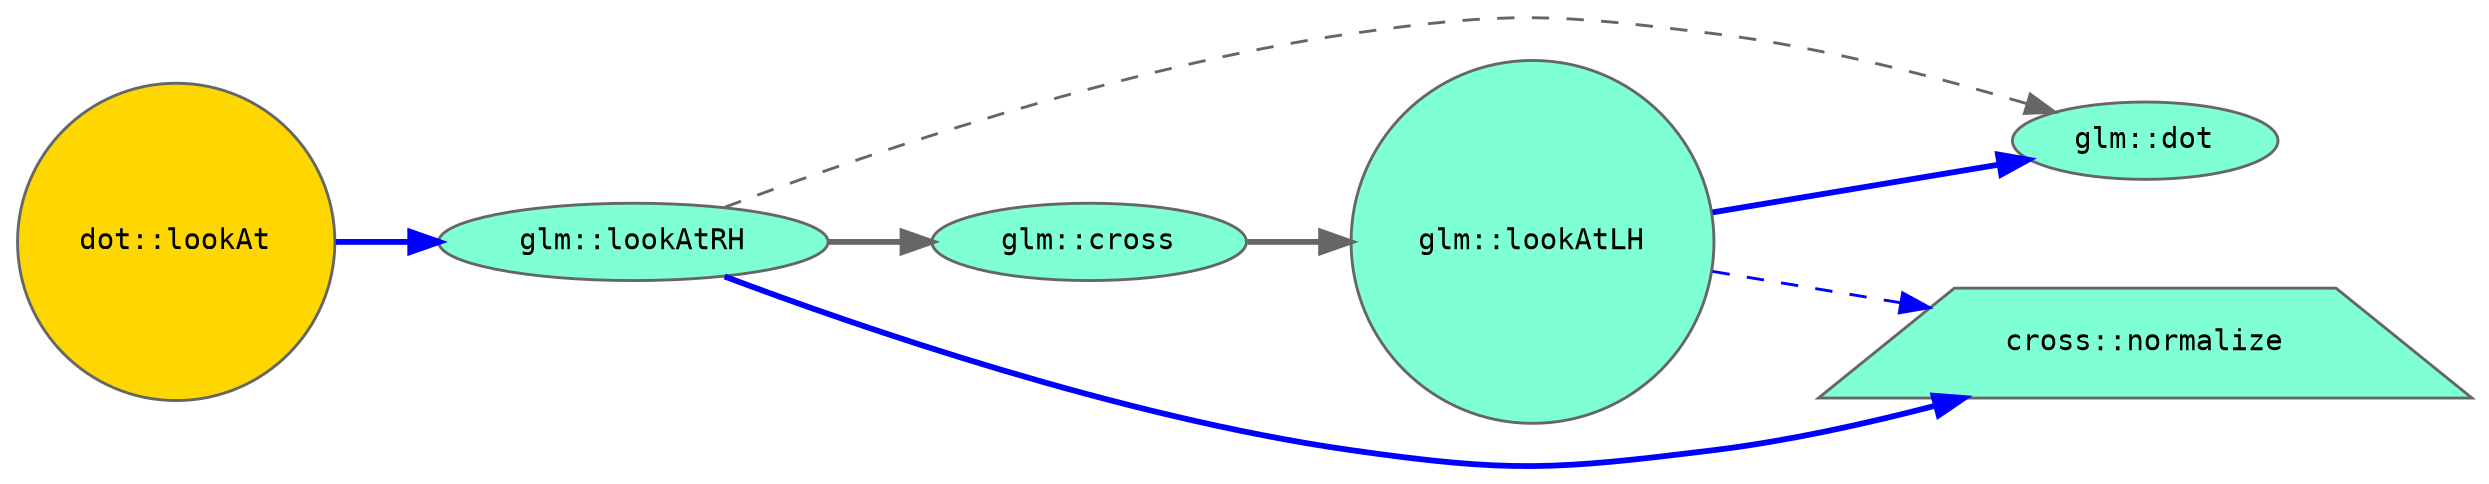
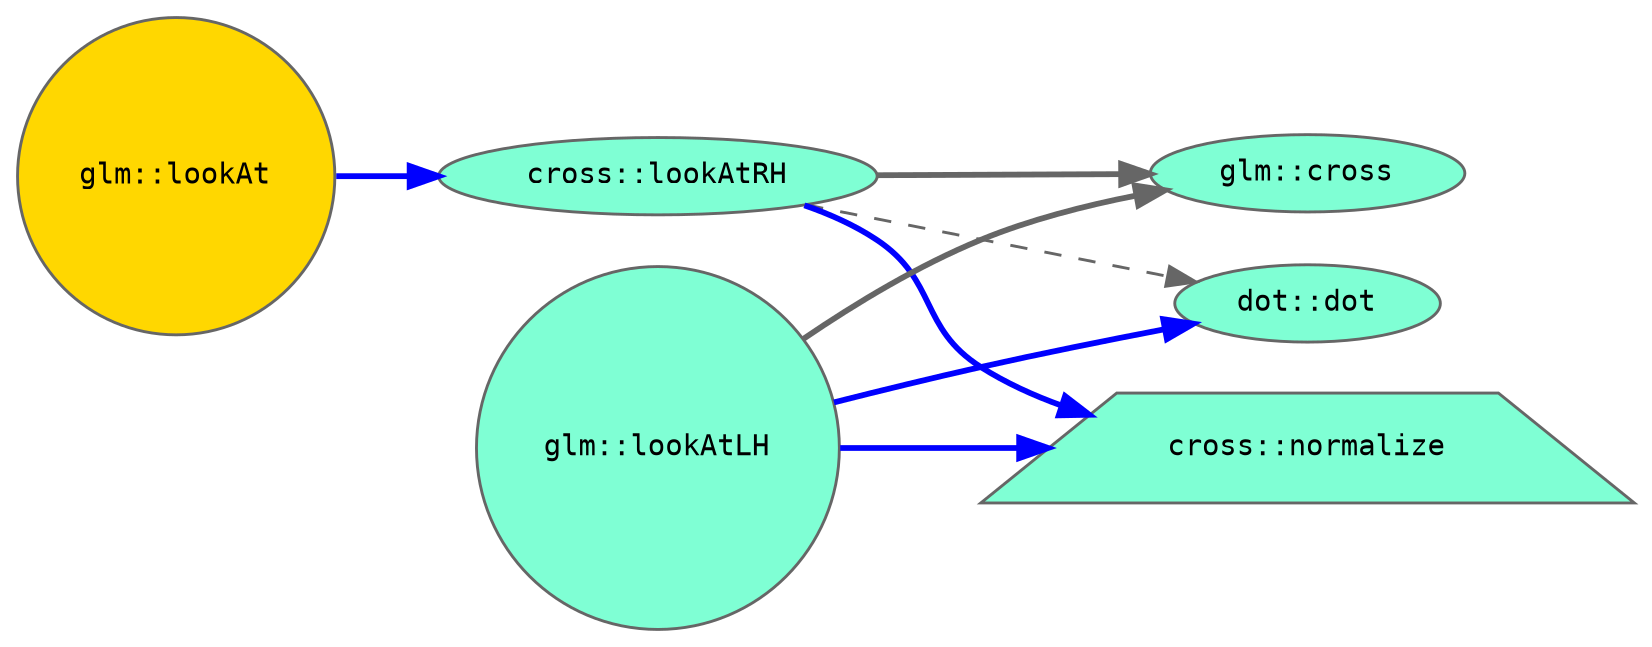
(2145, 141) -> (1308, 303)
(176, 242) -> (176, 176)
(633, 242) -> (658, 176)
(1284, 242) -> (953, 252)
(1807, 287) -> (929, 448)
